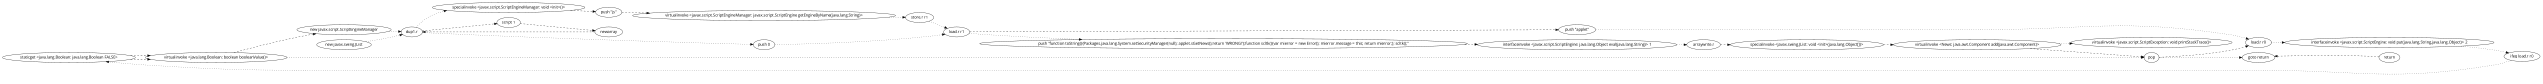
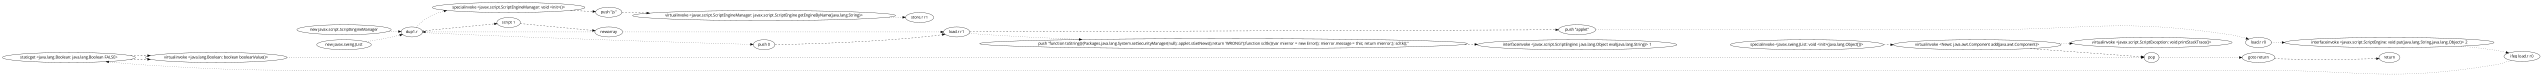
(937, 24) -> (782, 32)
(510, 32) -> (510, 32)
(859, 42) -> (859, 42)
(273, 43) -> none
(1704, 45) -> none
(2203, 54) -> none
(2328, 56) -> (2325, 59)
